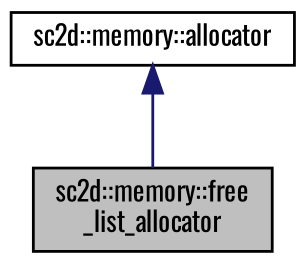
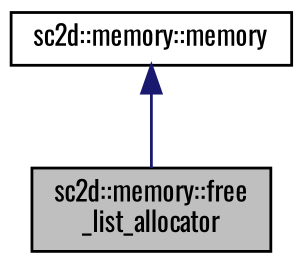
(153, 39) -> (151, 39)
